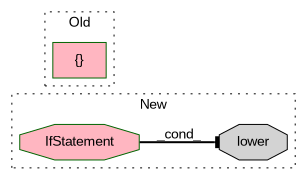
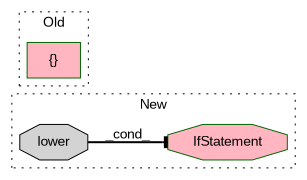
(177, 142) -> (125, 142)
